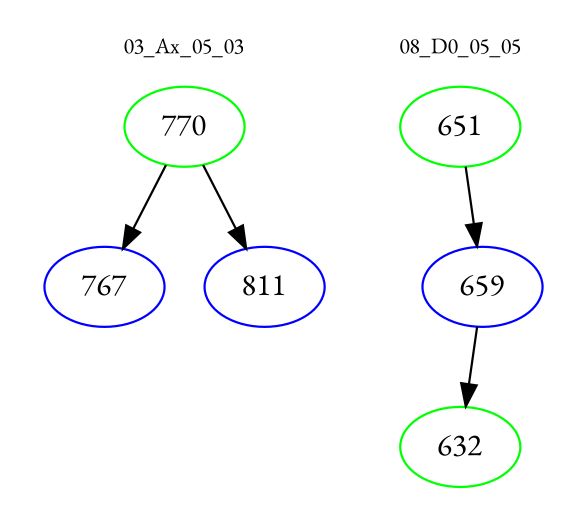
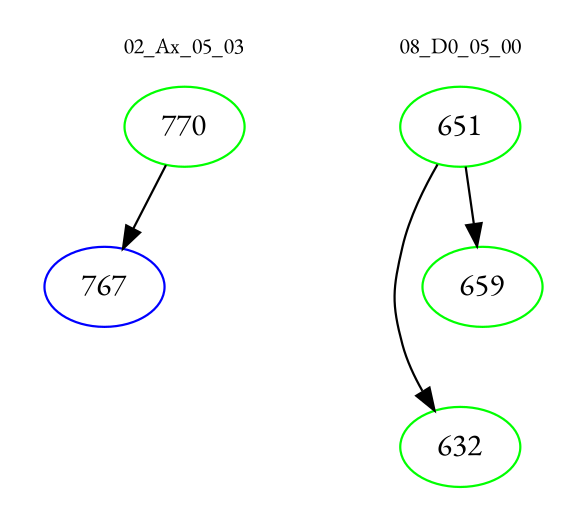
(185, 48) -> (185, 48)
(460, 48) -> (460, 48)
(265, 287) -> none
(483, 287) -> (483, 287)
(473, 355) -> (396, 276)
